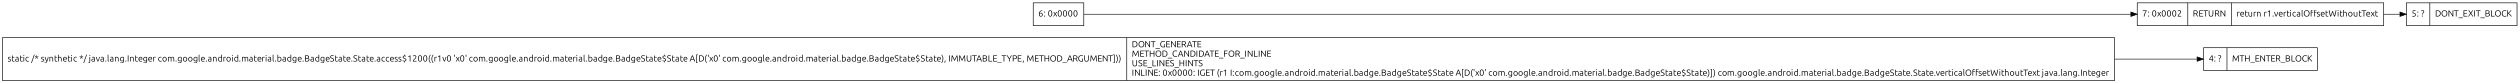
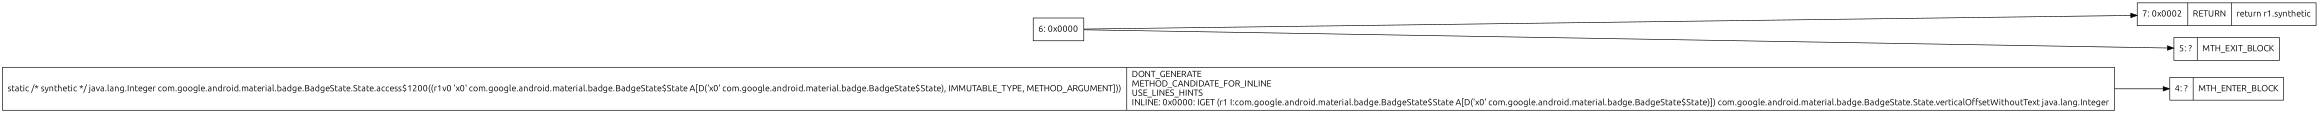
(2308, 14) -> (2274, 14)
(2392, 14) -> (1626, 39)
(2473, 14) -> (2238, 49)
